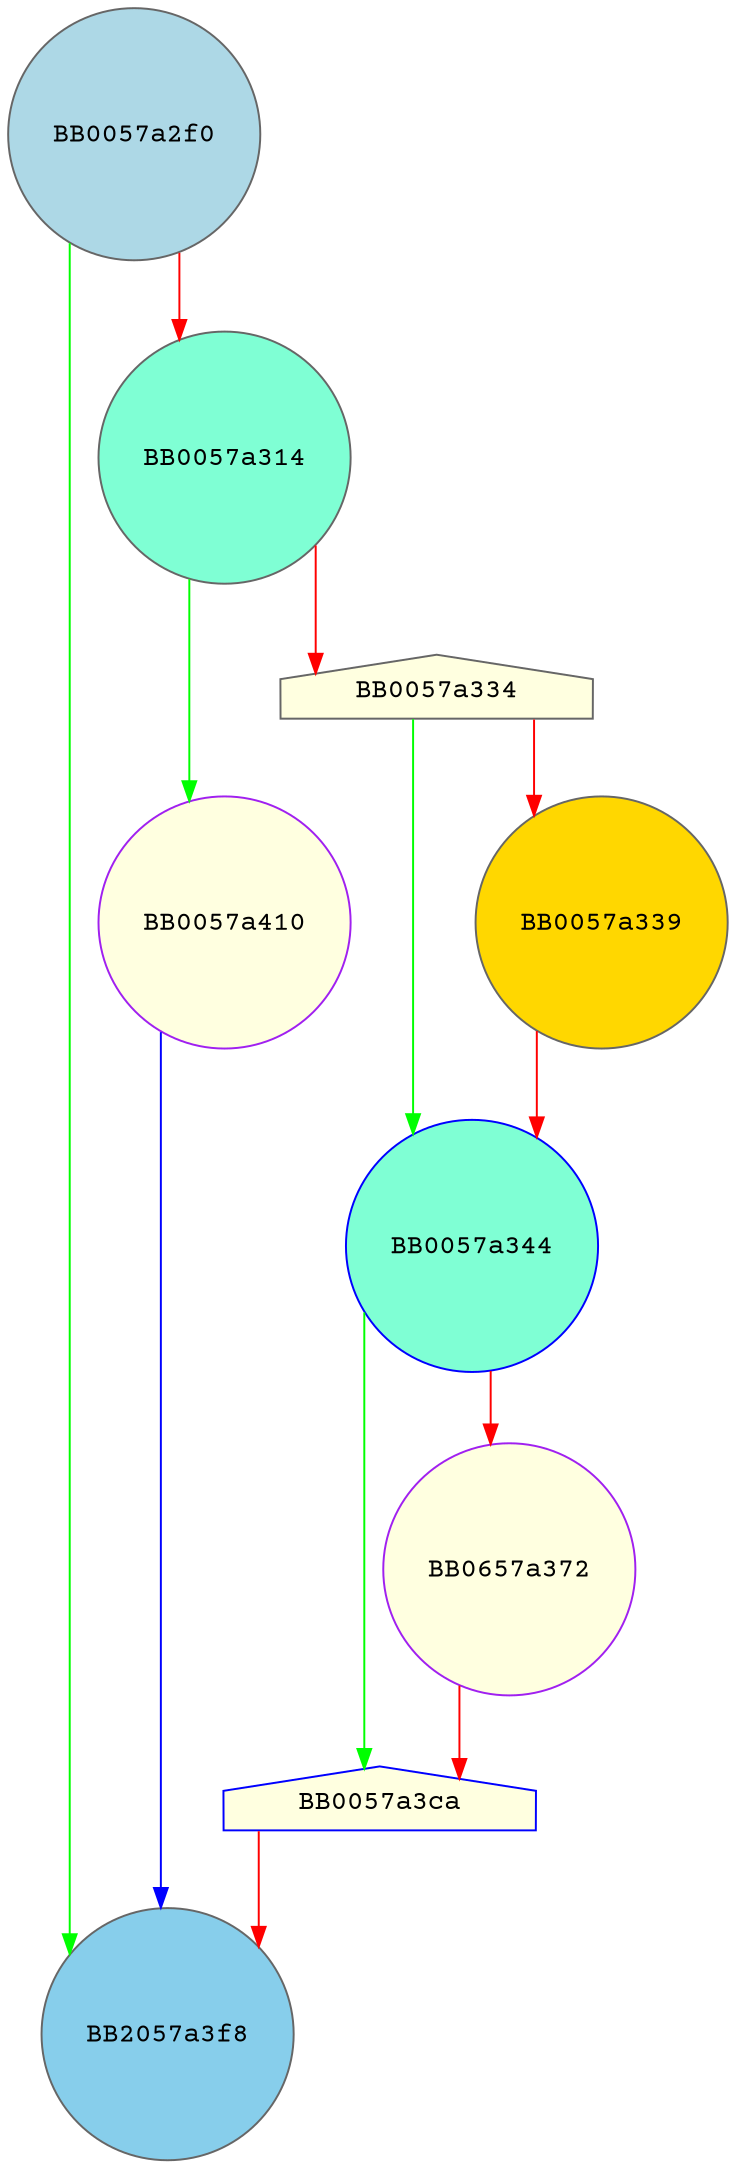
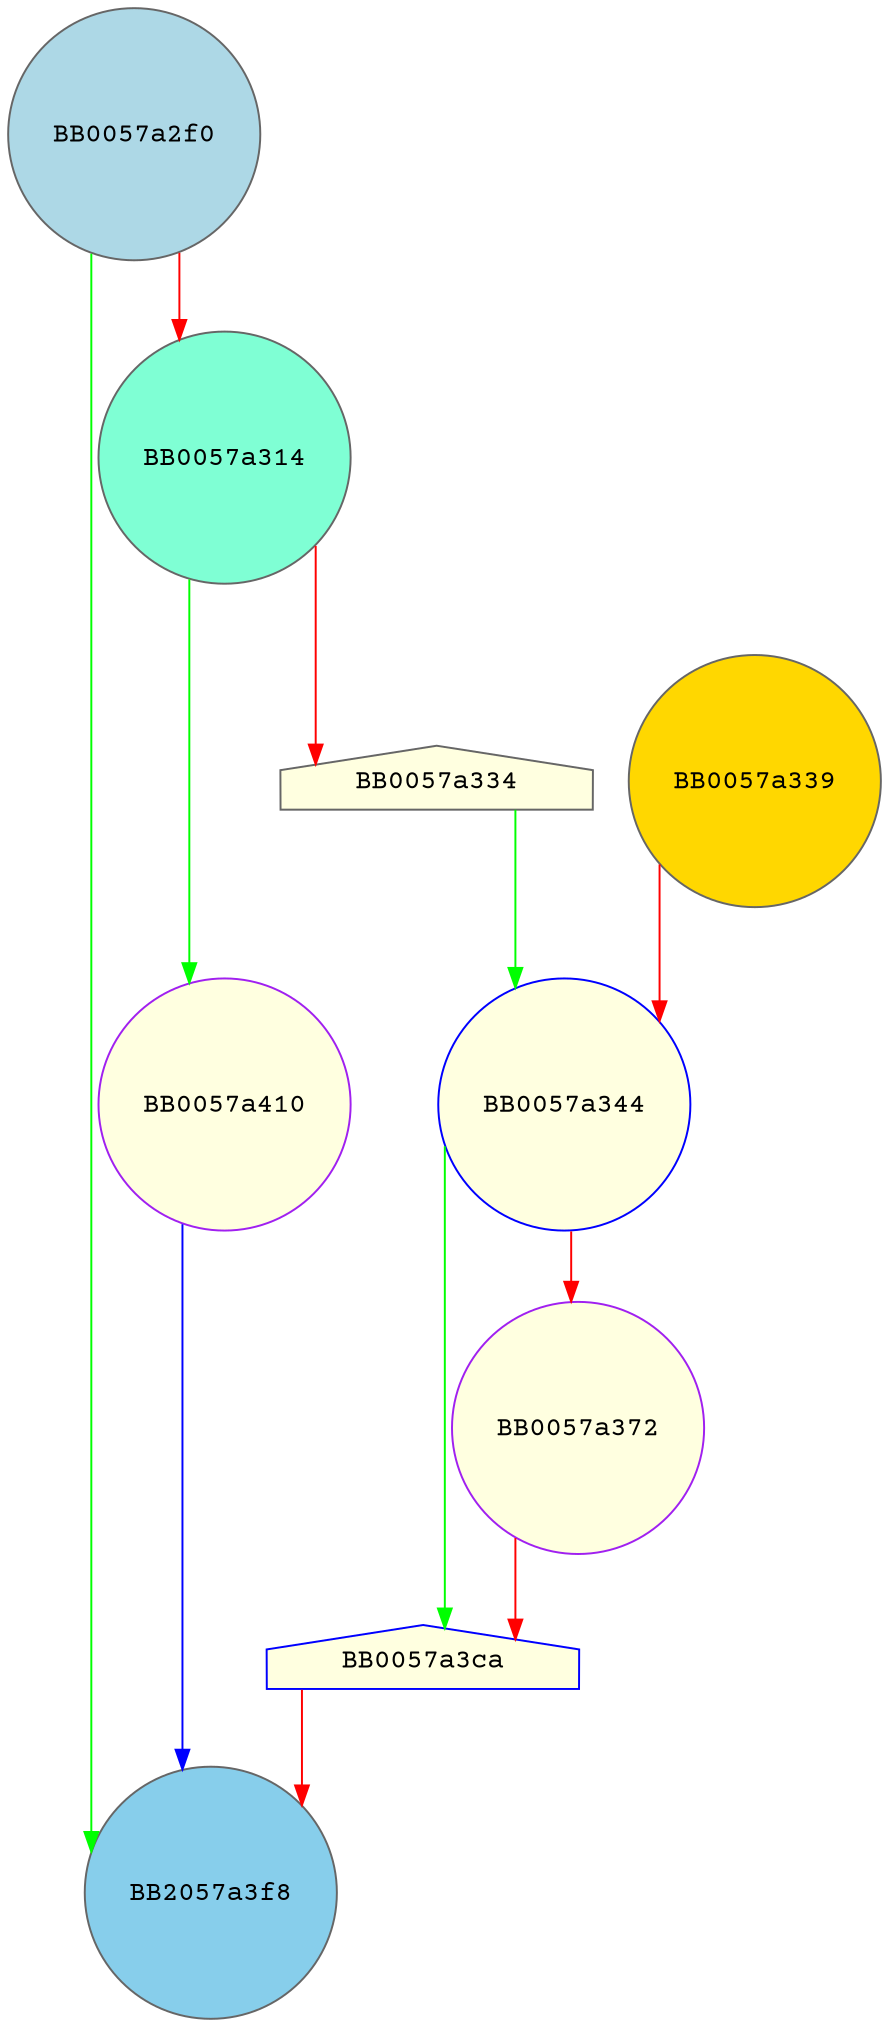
(534, 758) -> none
(472, 1246) -> (564, 1104)
(509, 1569) -> (578, 1428)
